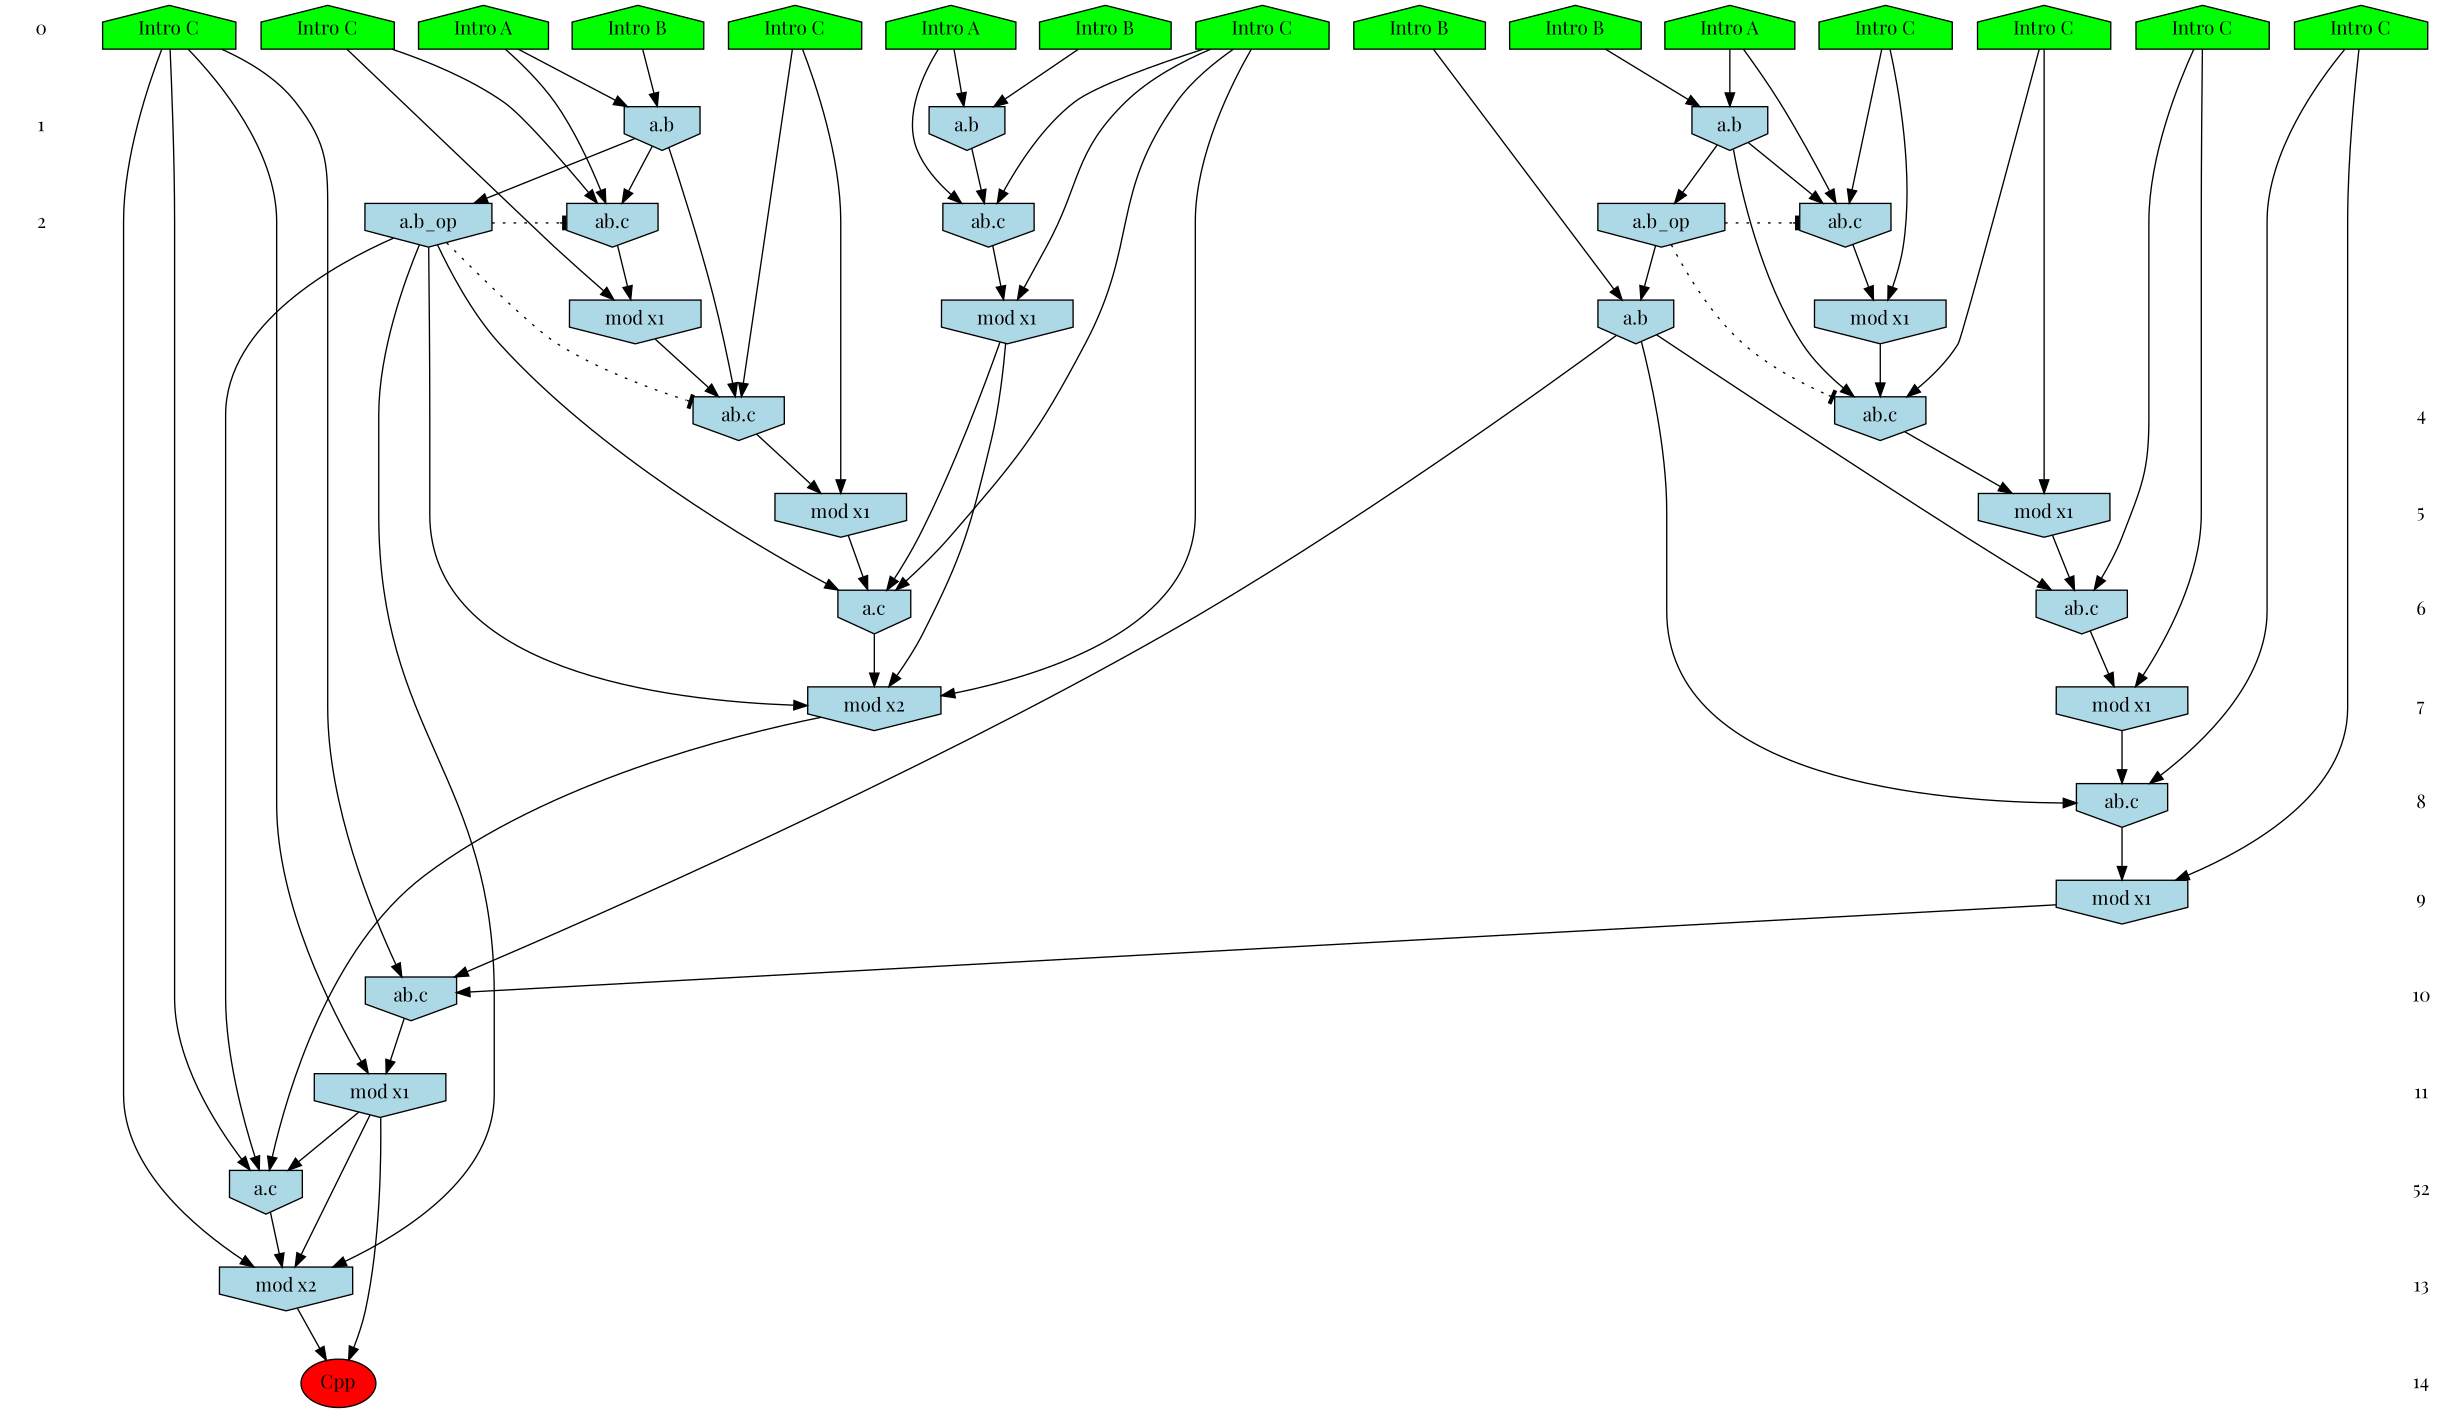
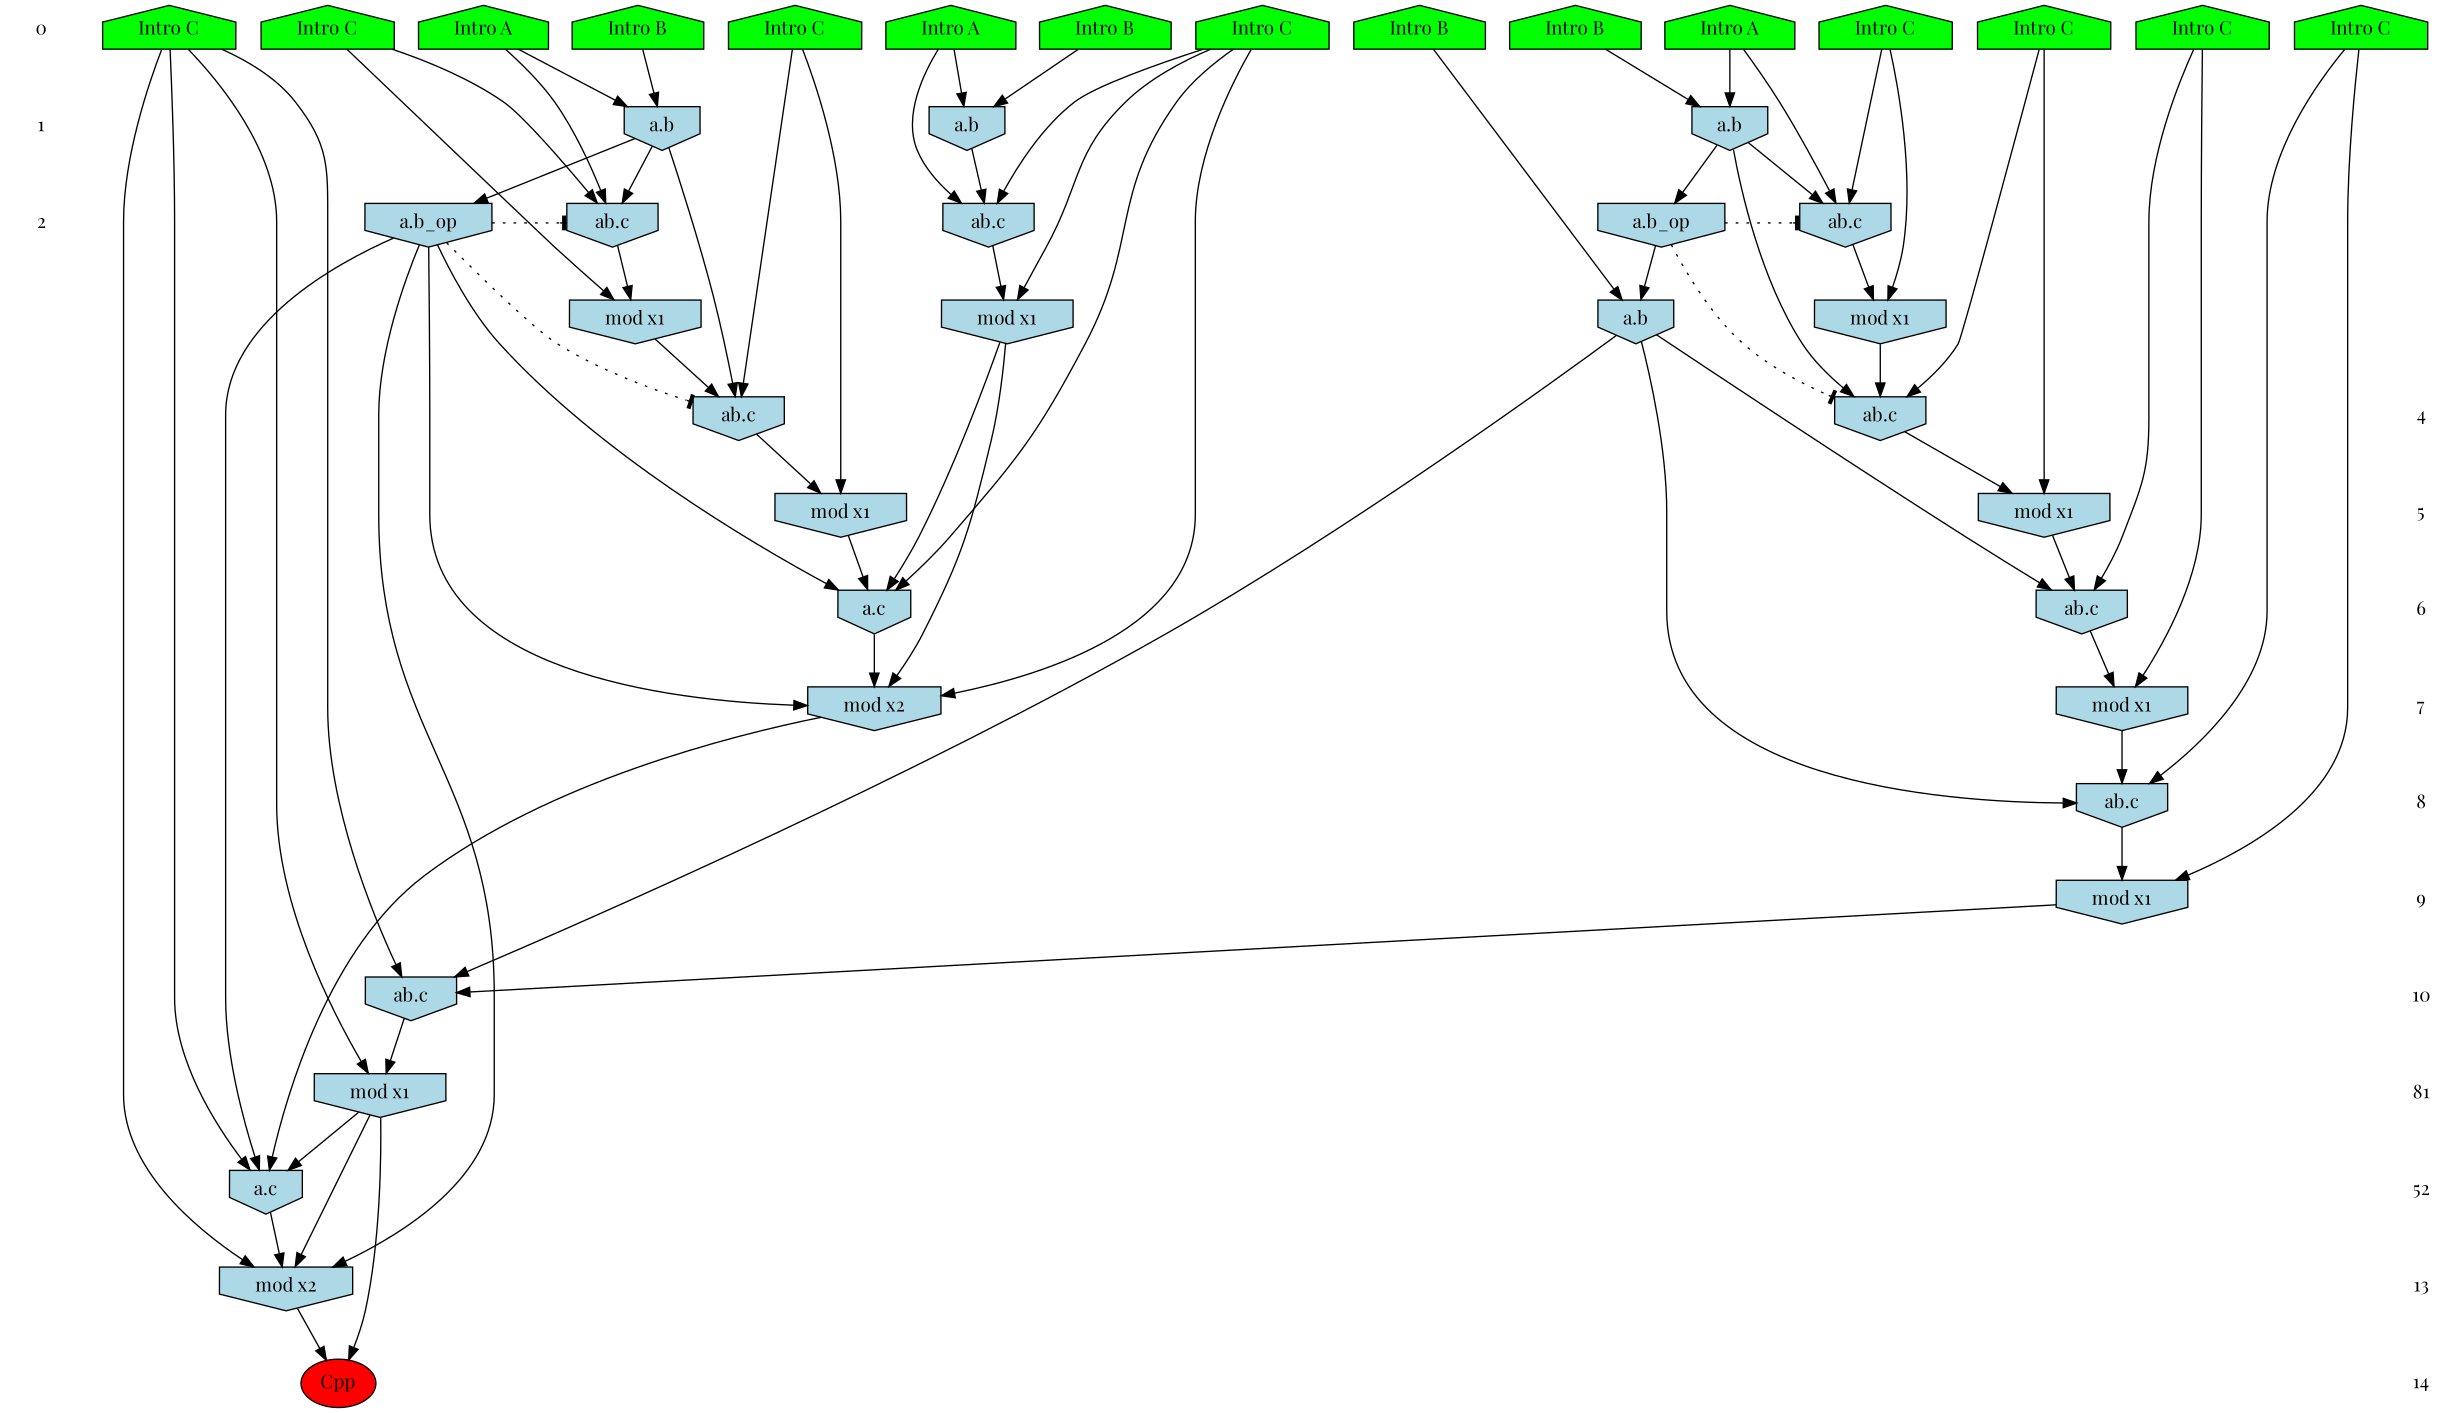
(2422, 1093) -> (2422, 1093)
